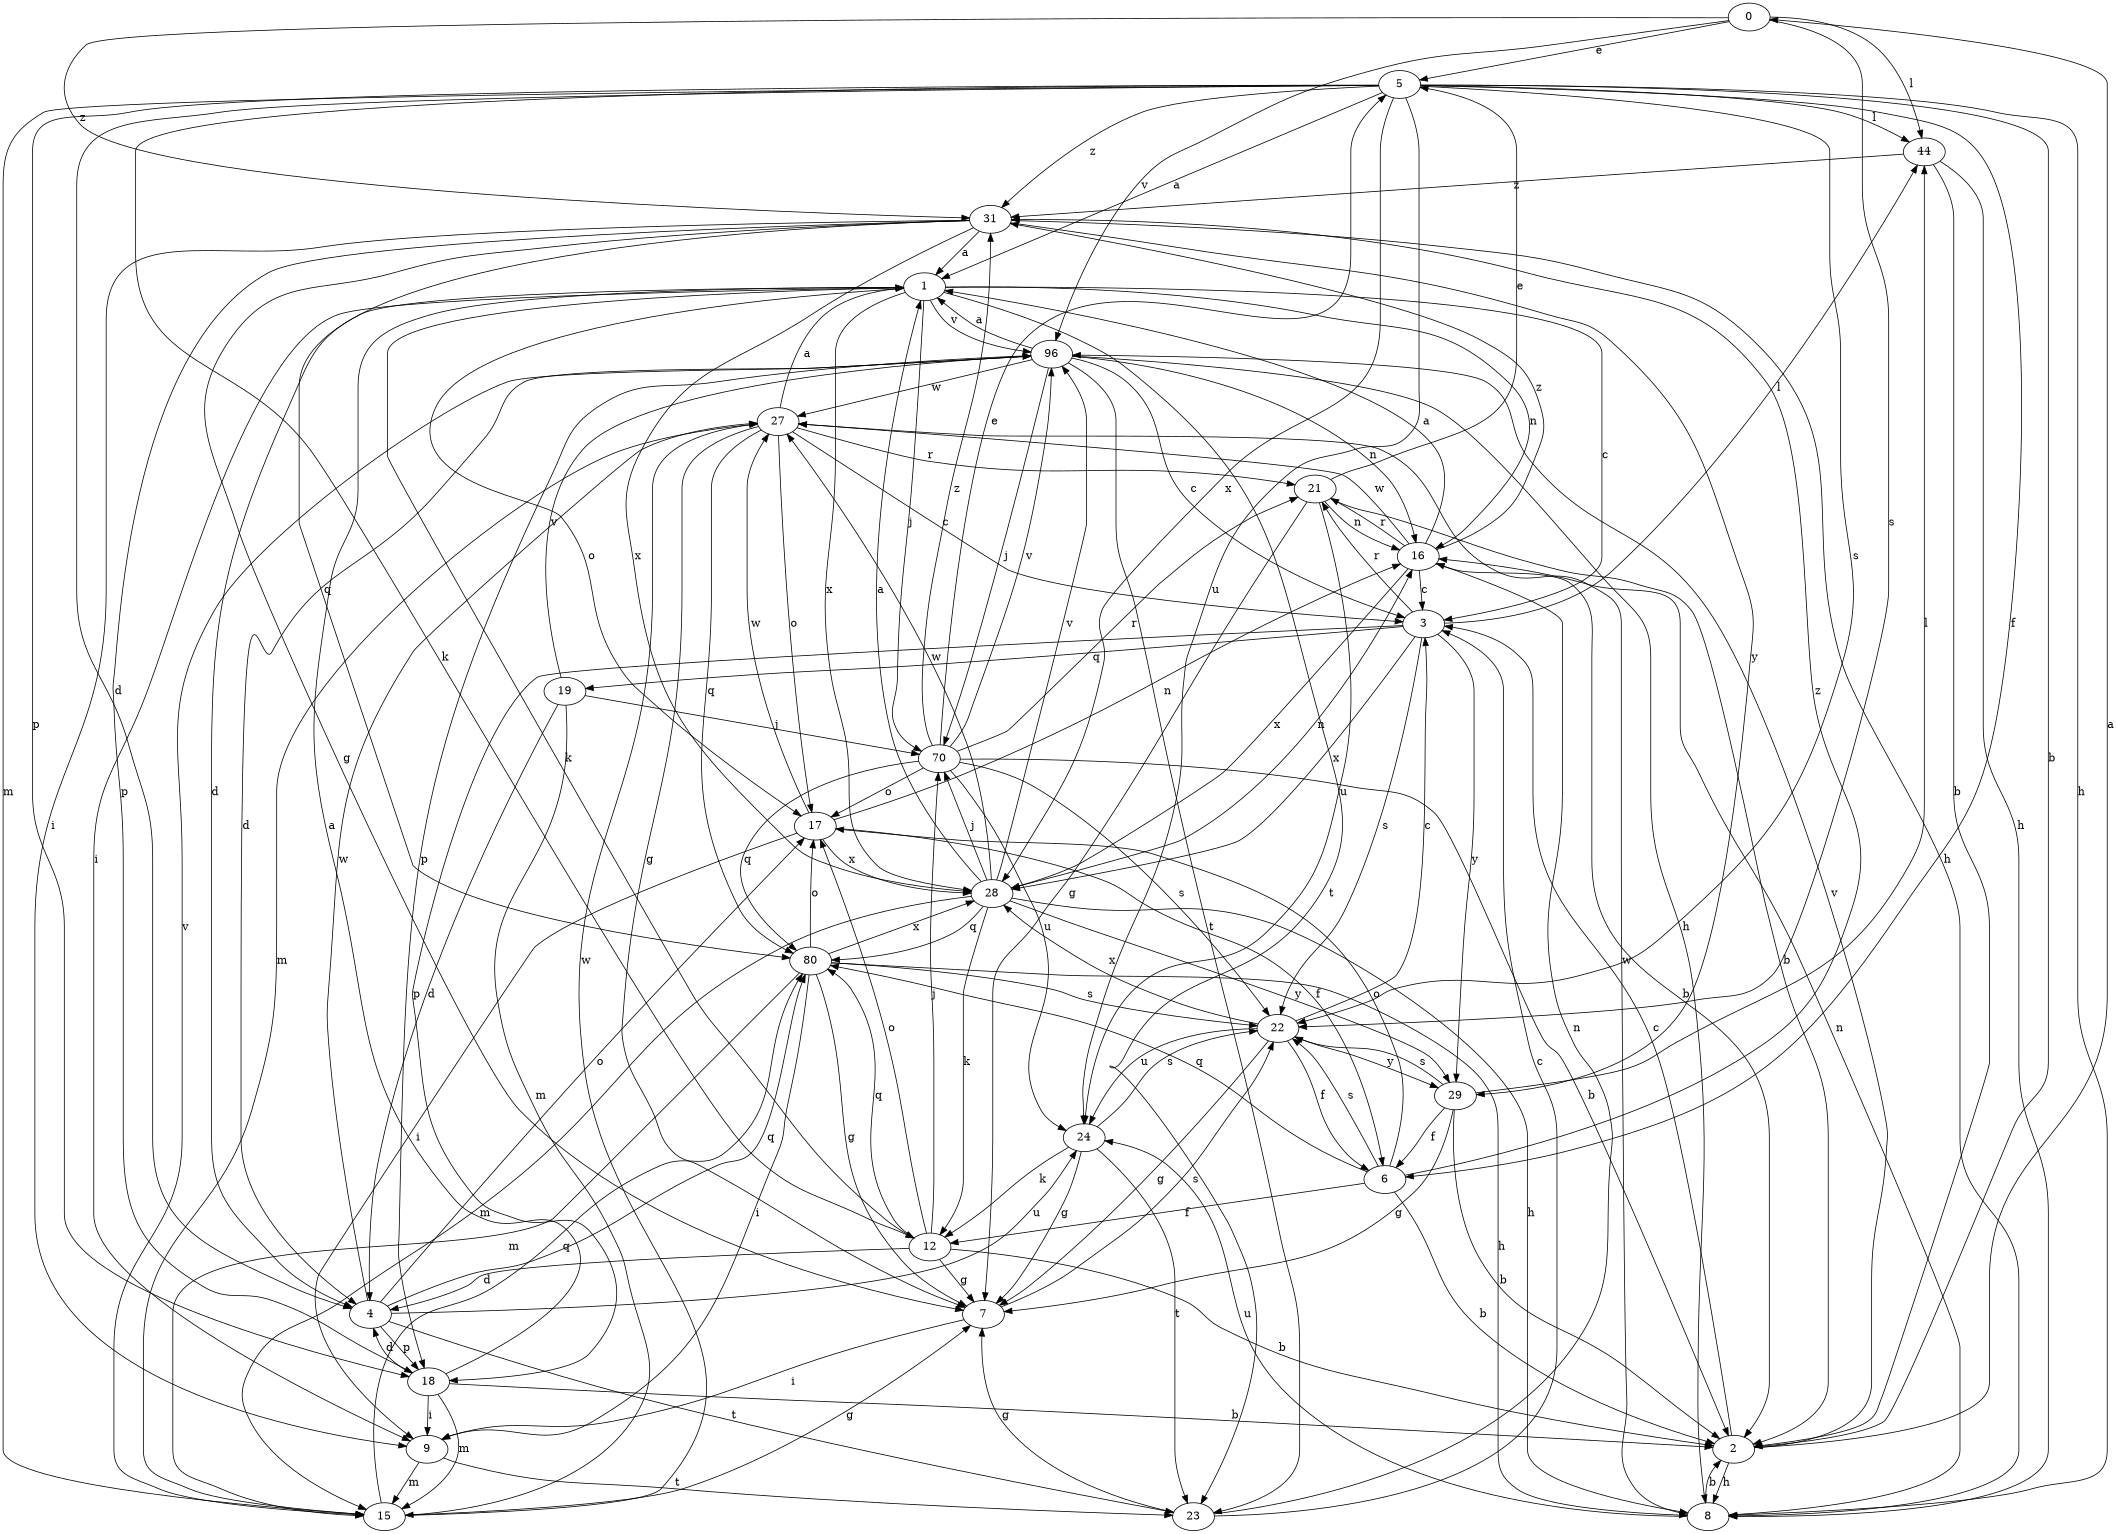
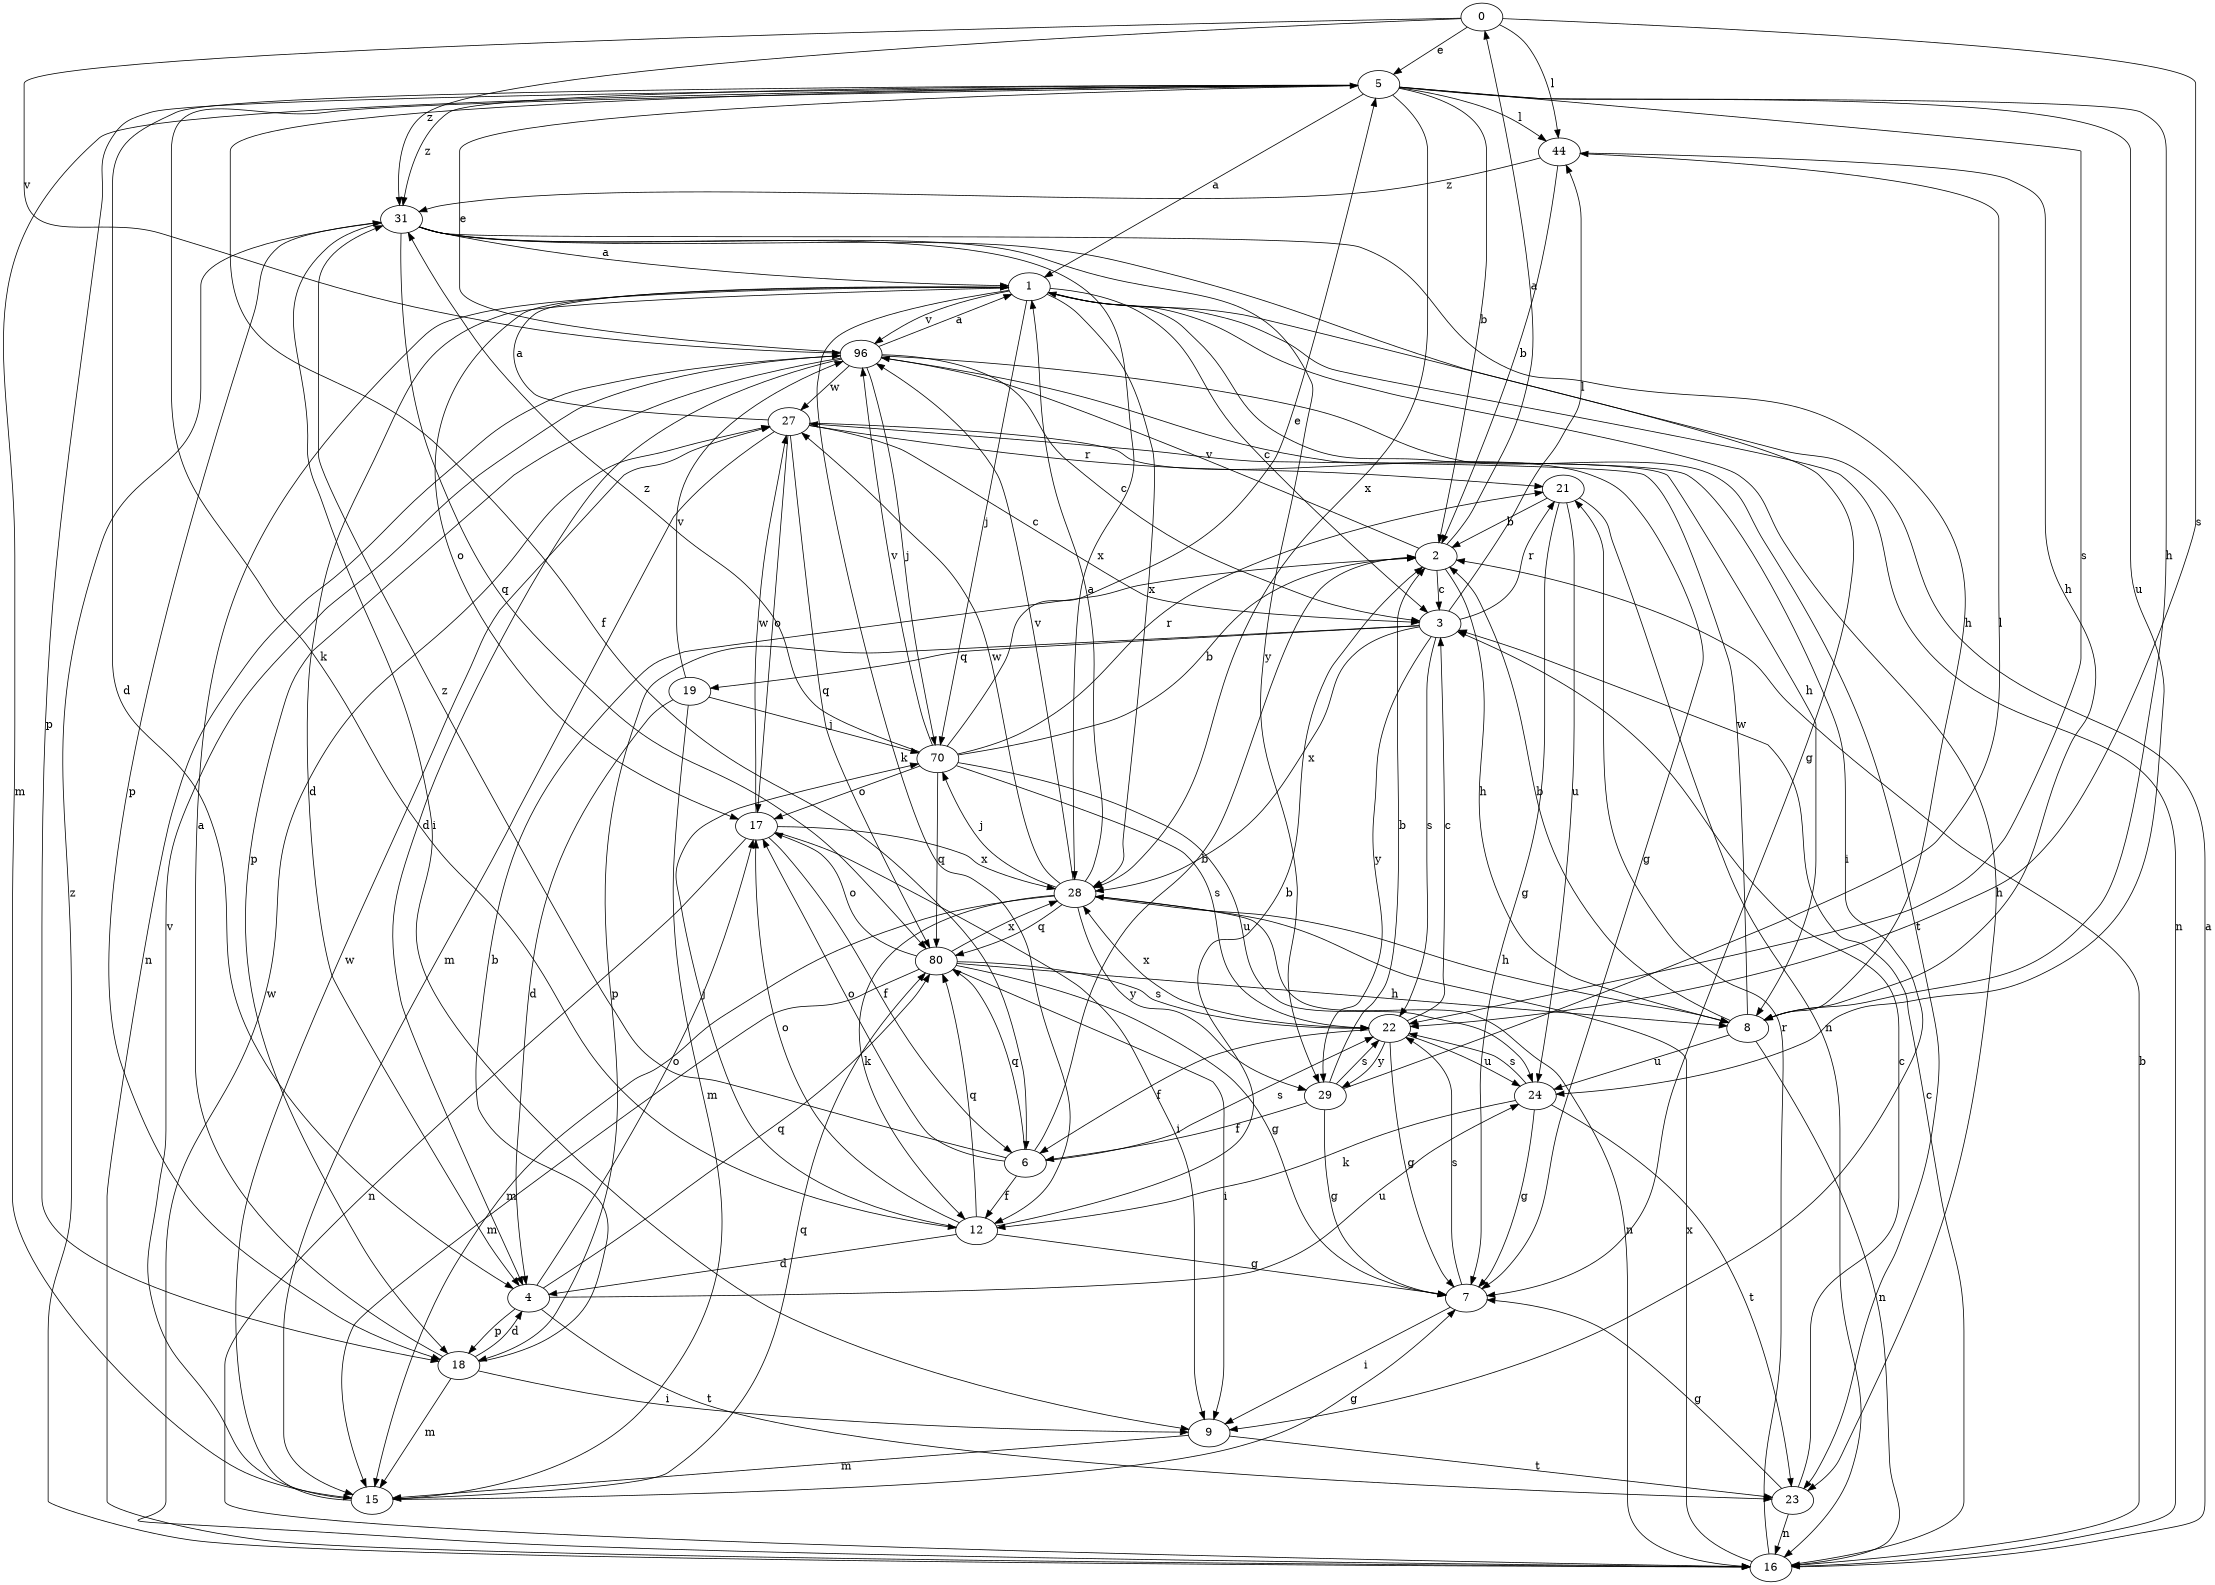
(1517, 329) -> (639, 117)
(357, 764) -> none
(1332, 894) -> (2000, 894)
